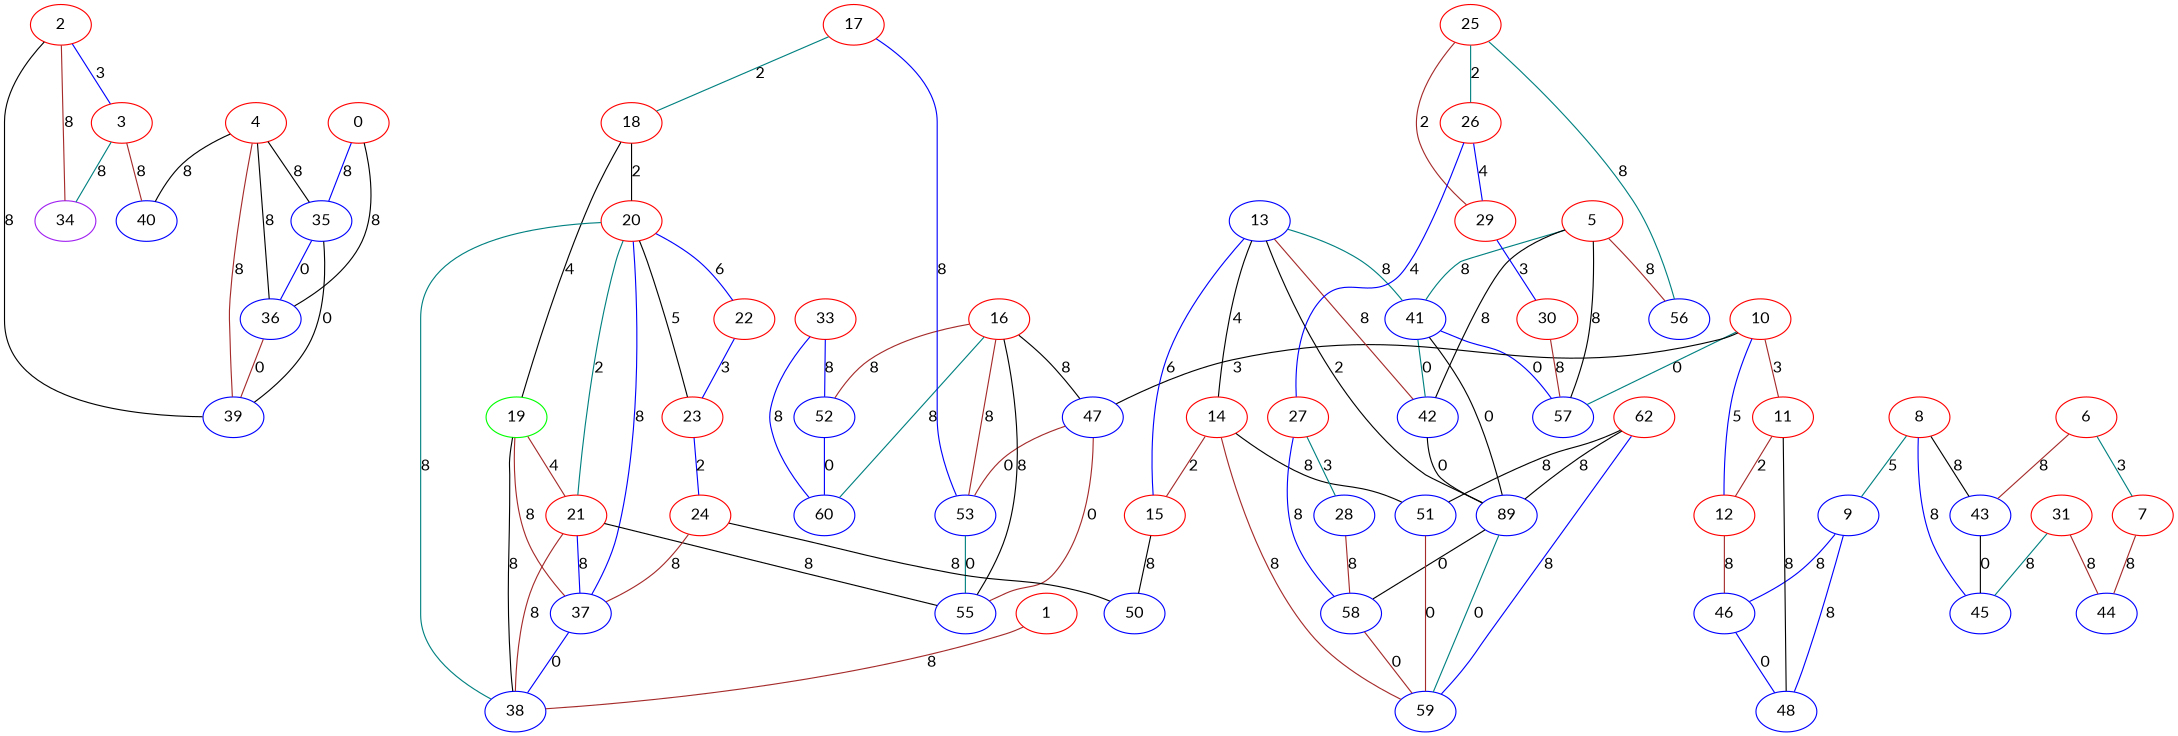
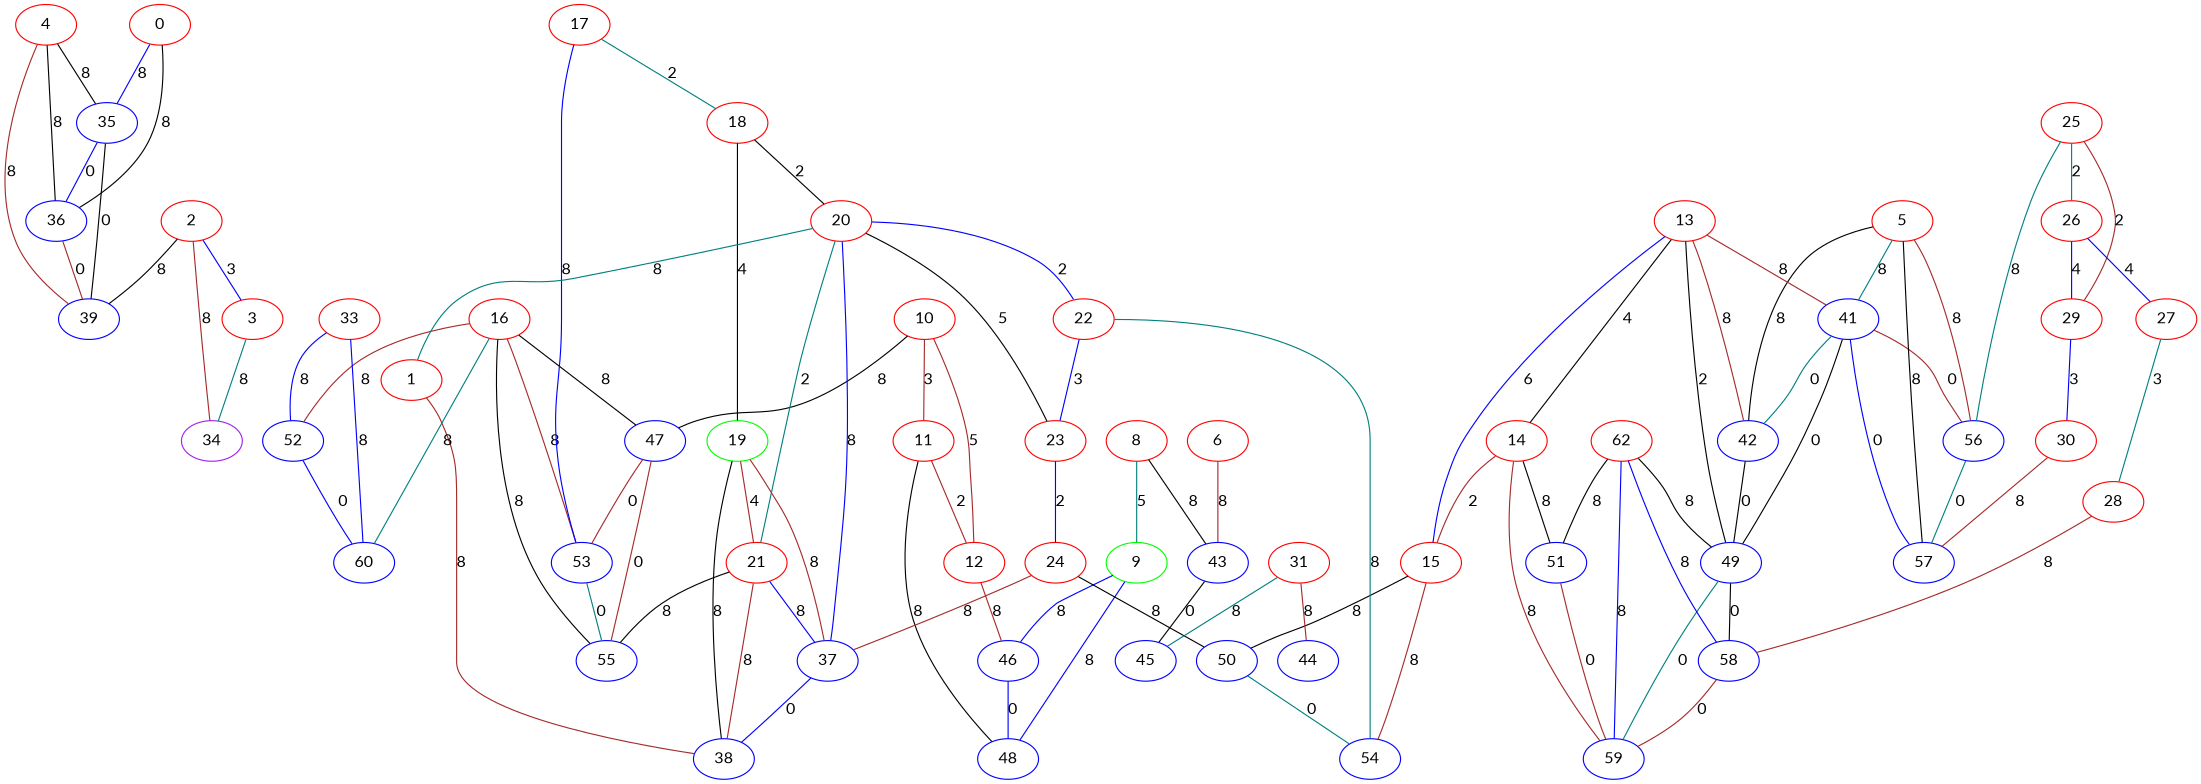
(147, 221) -> none
(1260, 221) -> (1685, 221)
(1351, 255) -> (1767, 270)
(720, 270) -> (1063, 270)
none -> (1928, 366)
(1238, 368) -> (882, 380)
(1662, 368) -> (1949, 502)
(421, 412) -> (599, 273)
(1729, 415) -> (968, 438)
(1344, 515) -> (2113, 502)
(1507, 515) -> (1731, 563)
(1848, 515) -> (1137, 563)
(2143, 515) -> none
(1926, 522) -> none
(1290, 523) -> (1666, 555)
none -> (1370, 759)
